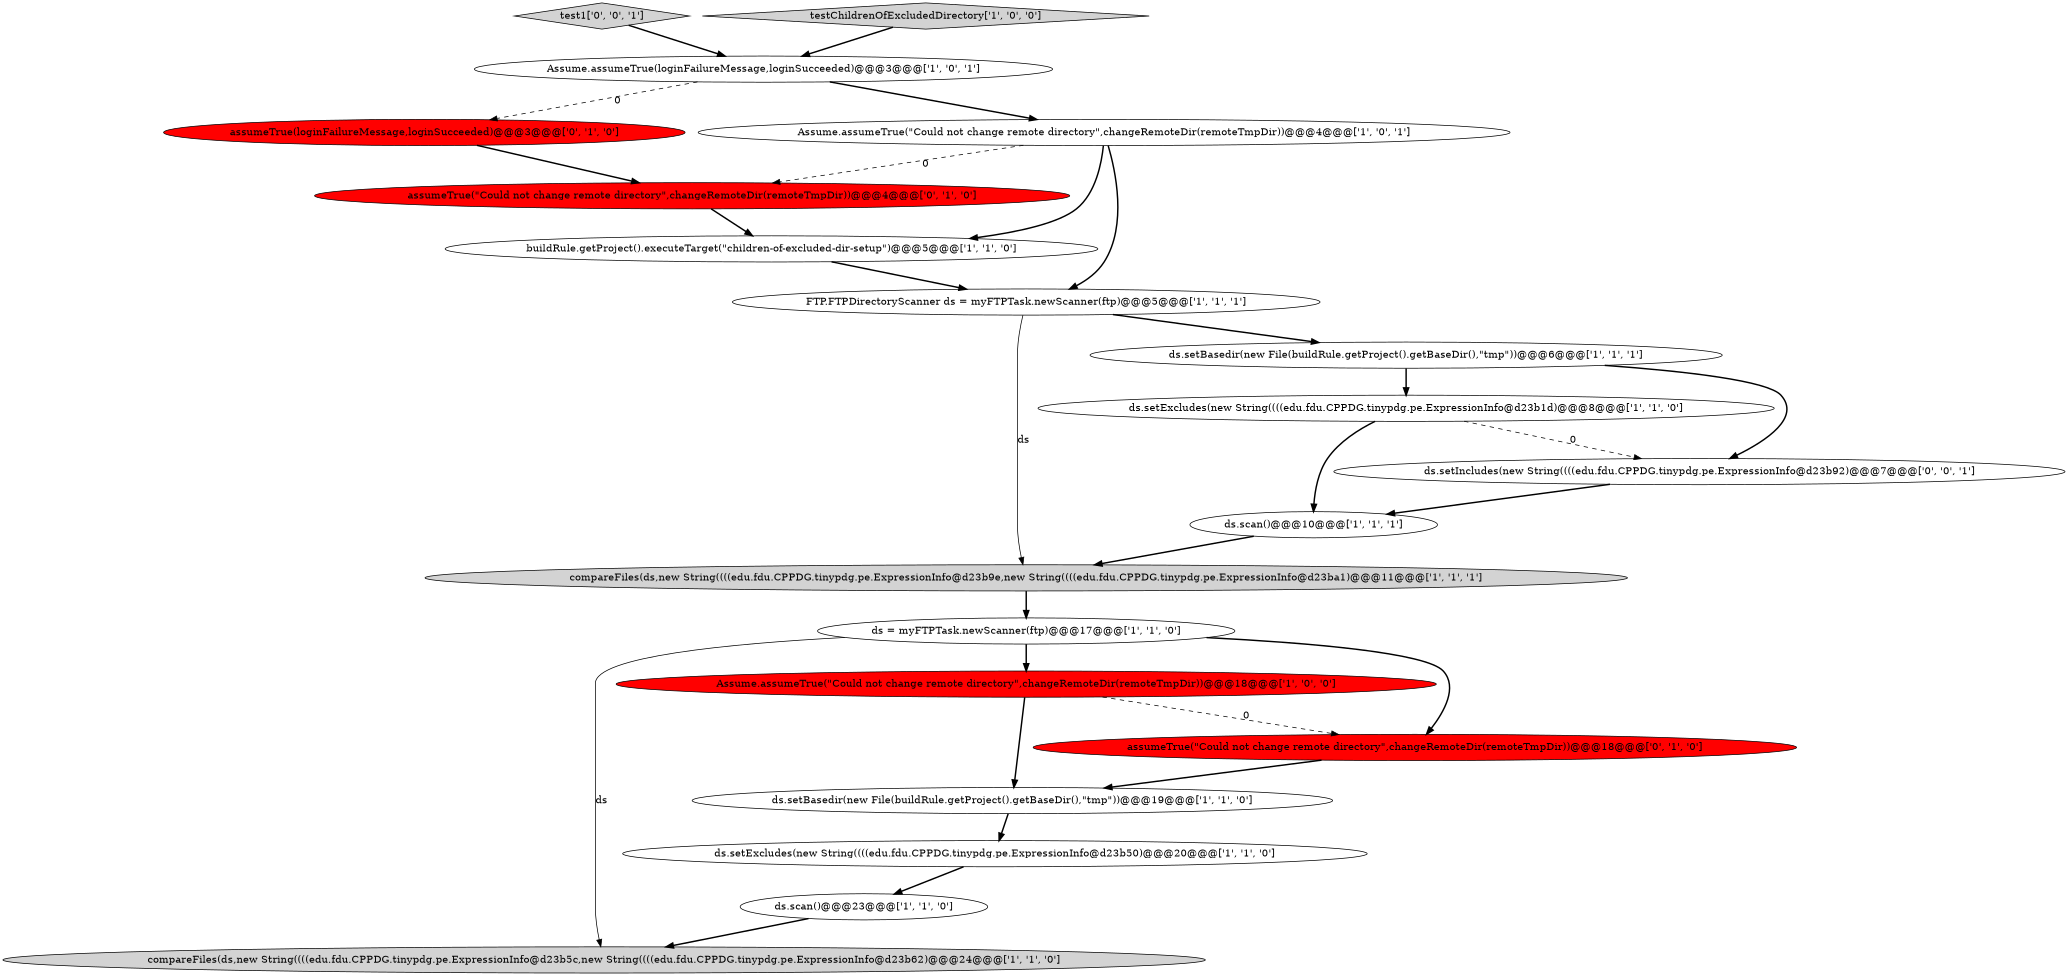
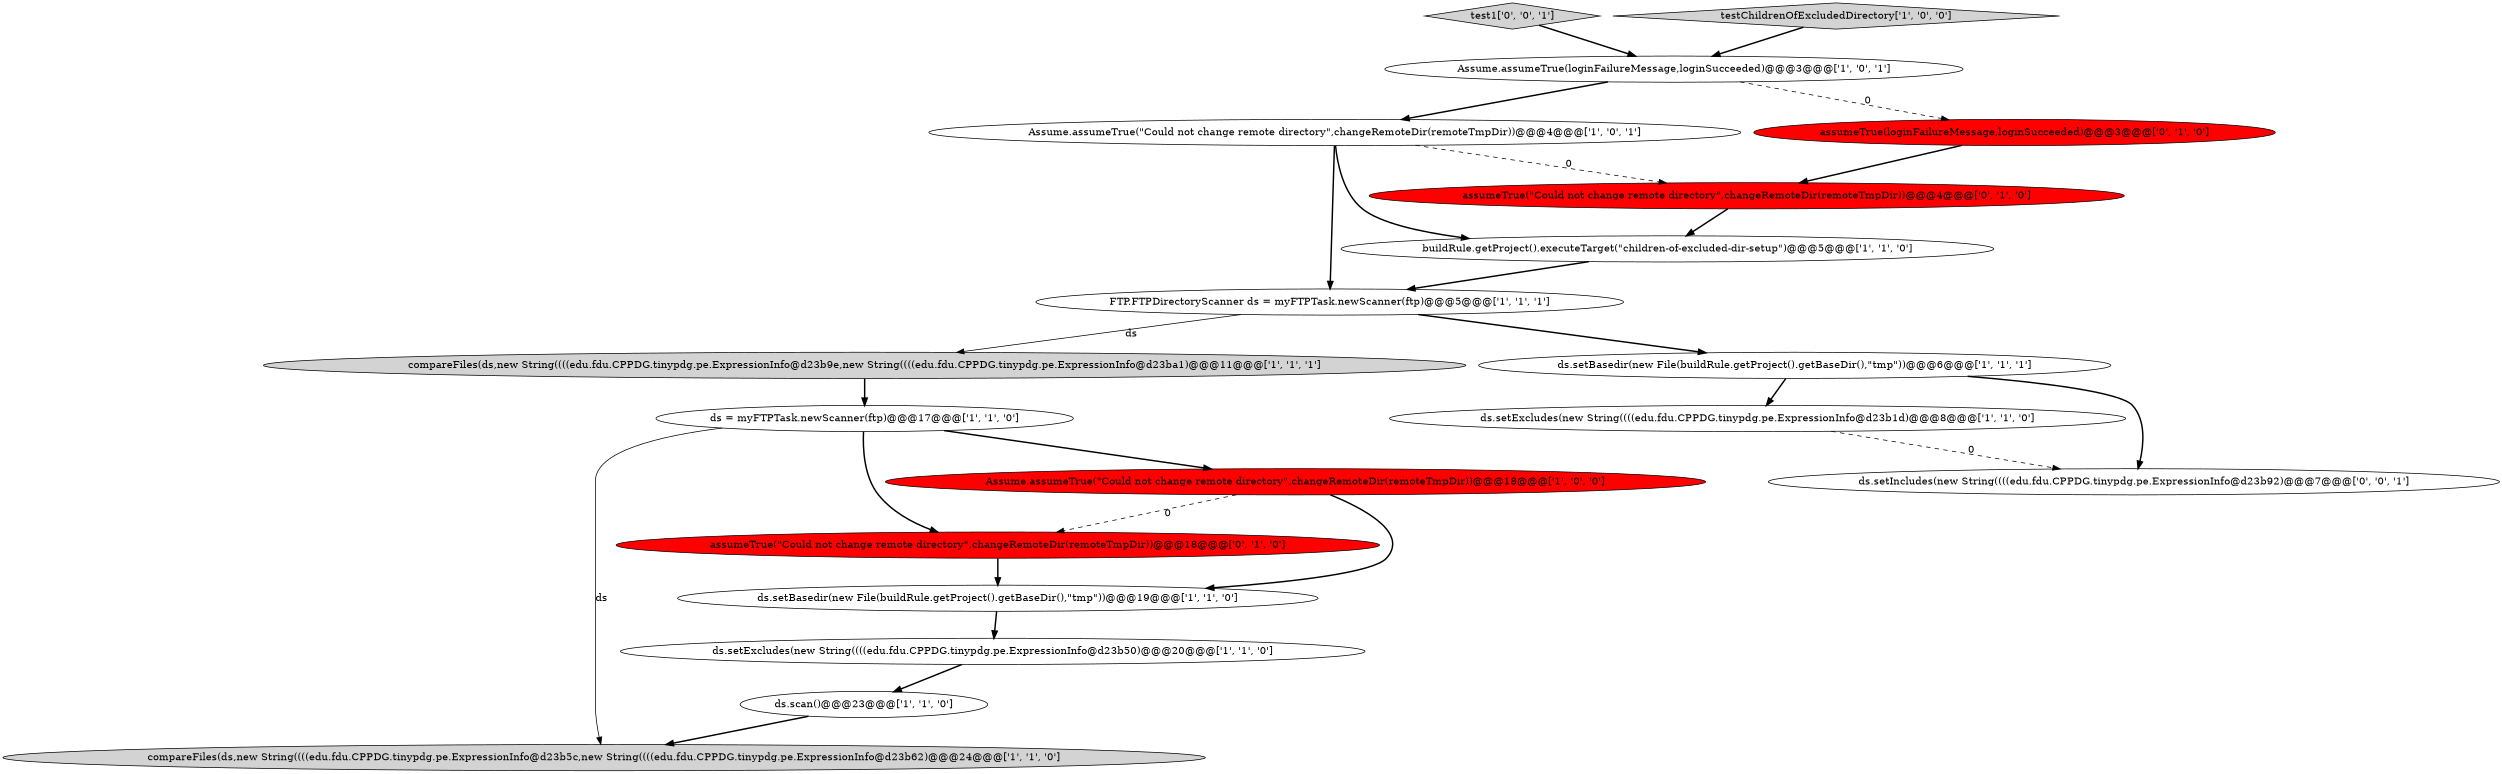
(1314, 525) -> none
